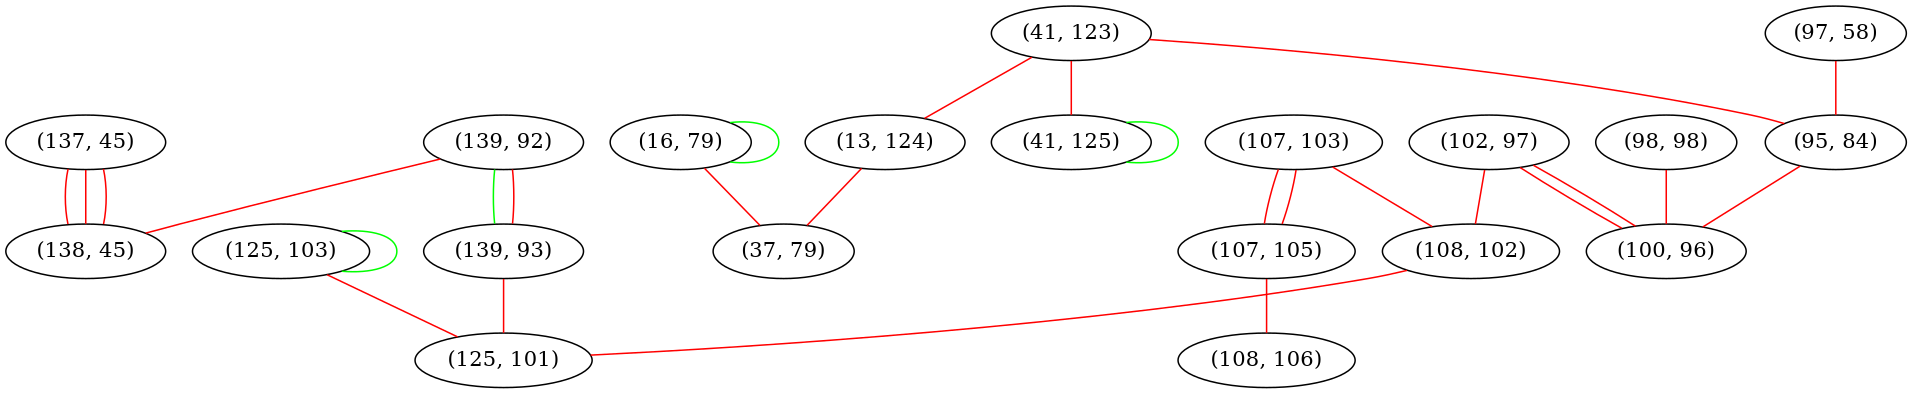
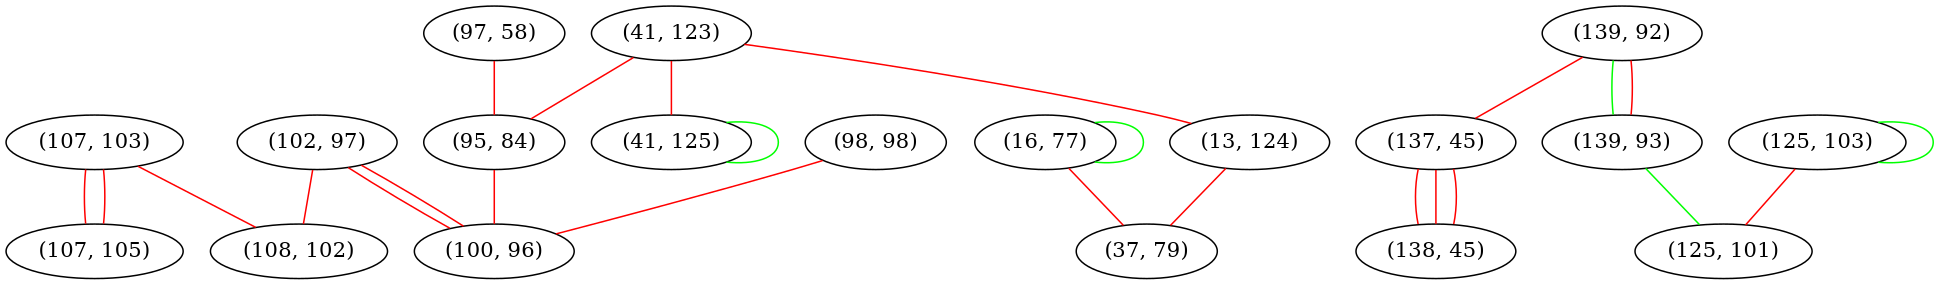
(681, 142) -> (1045, 142)
(293, 195) -> (1529, 88)
(504, 306) -> (1673, 197)
(1000, 326) -> none
(1267, 360) -> none
